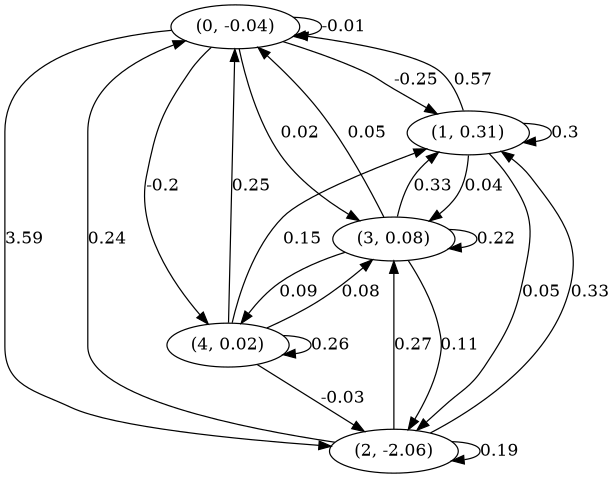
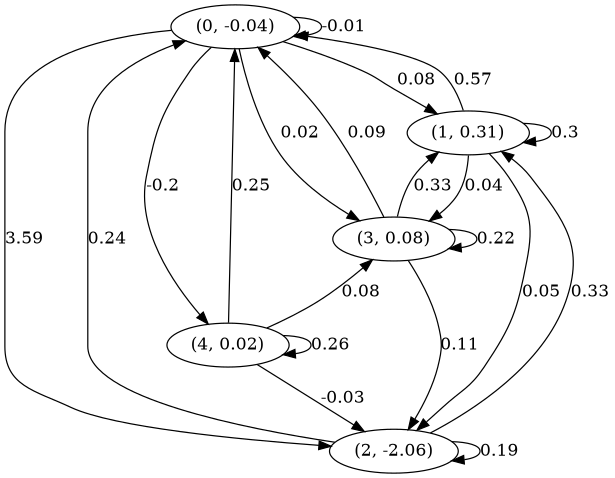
(416, 80) -> (416, 80)
(367, 133) -> (367, 133)
(294, 208) -> none
(292, 275) -> none
(394, 351) -> none
